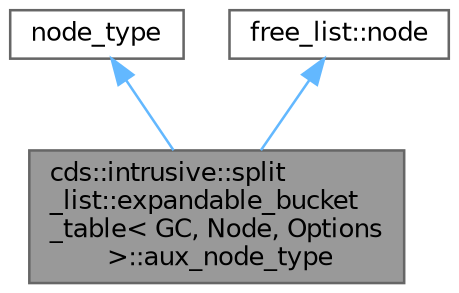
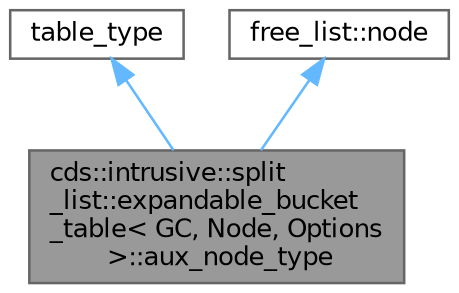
(97, 34) -> (97, 34)
